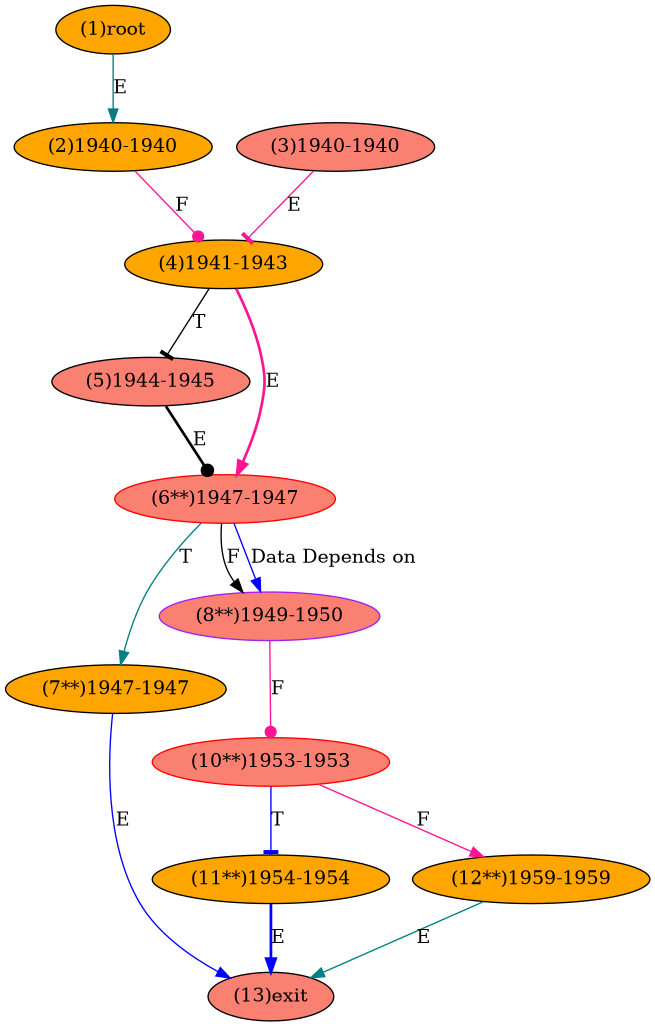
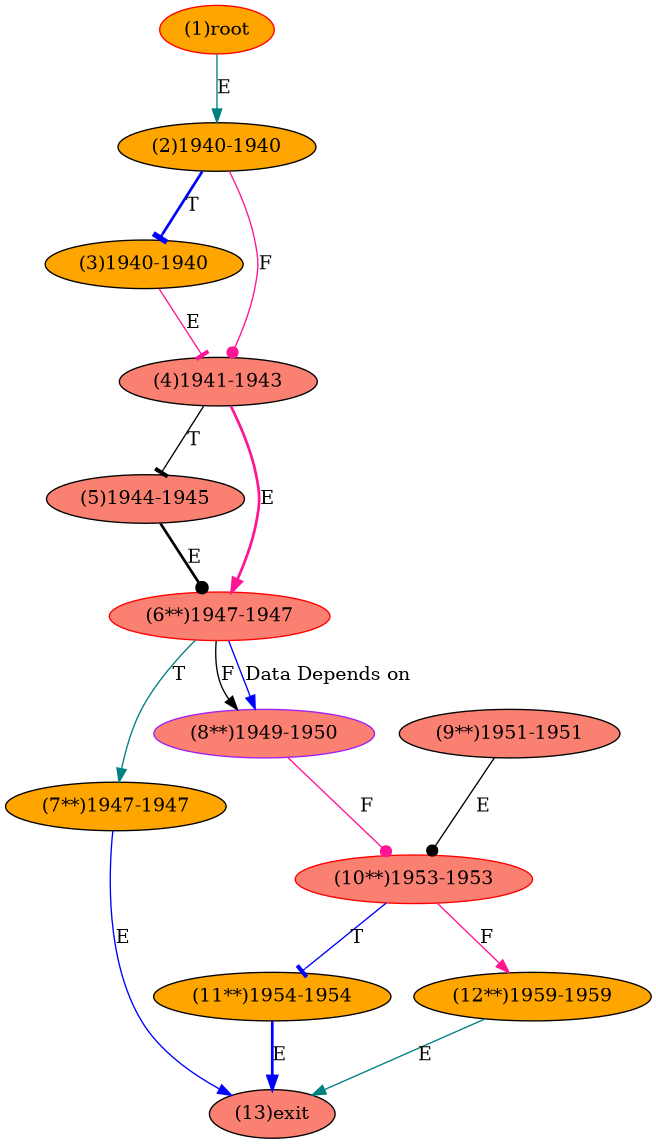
(113, 30) -> (217, 30)
(336, 147) -> (144, 264)
none -> (182, 203)
(224, 264) -> (218, 382)
none -> (510, 734)
